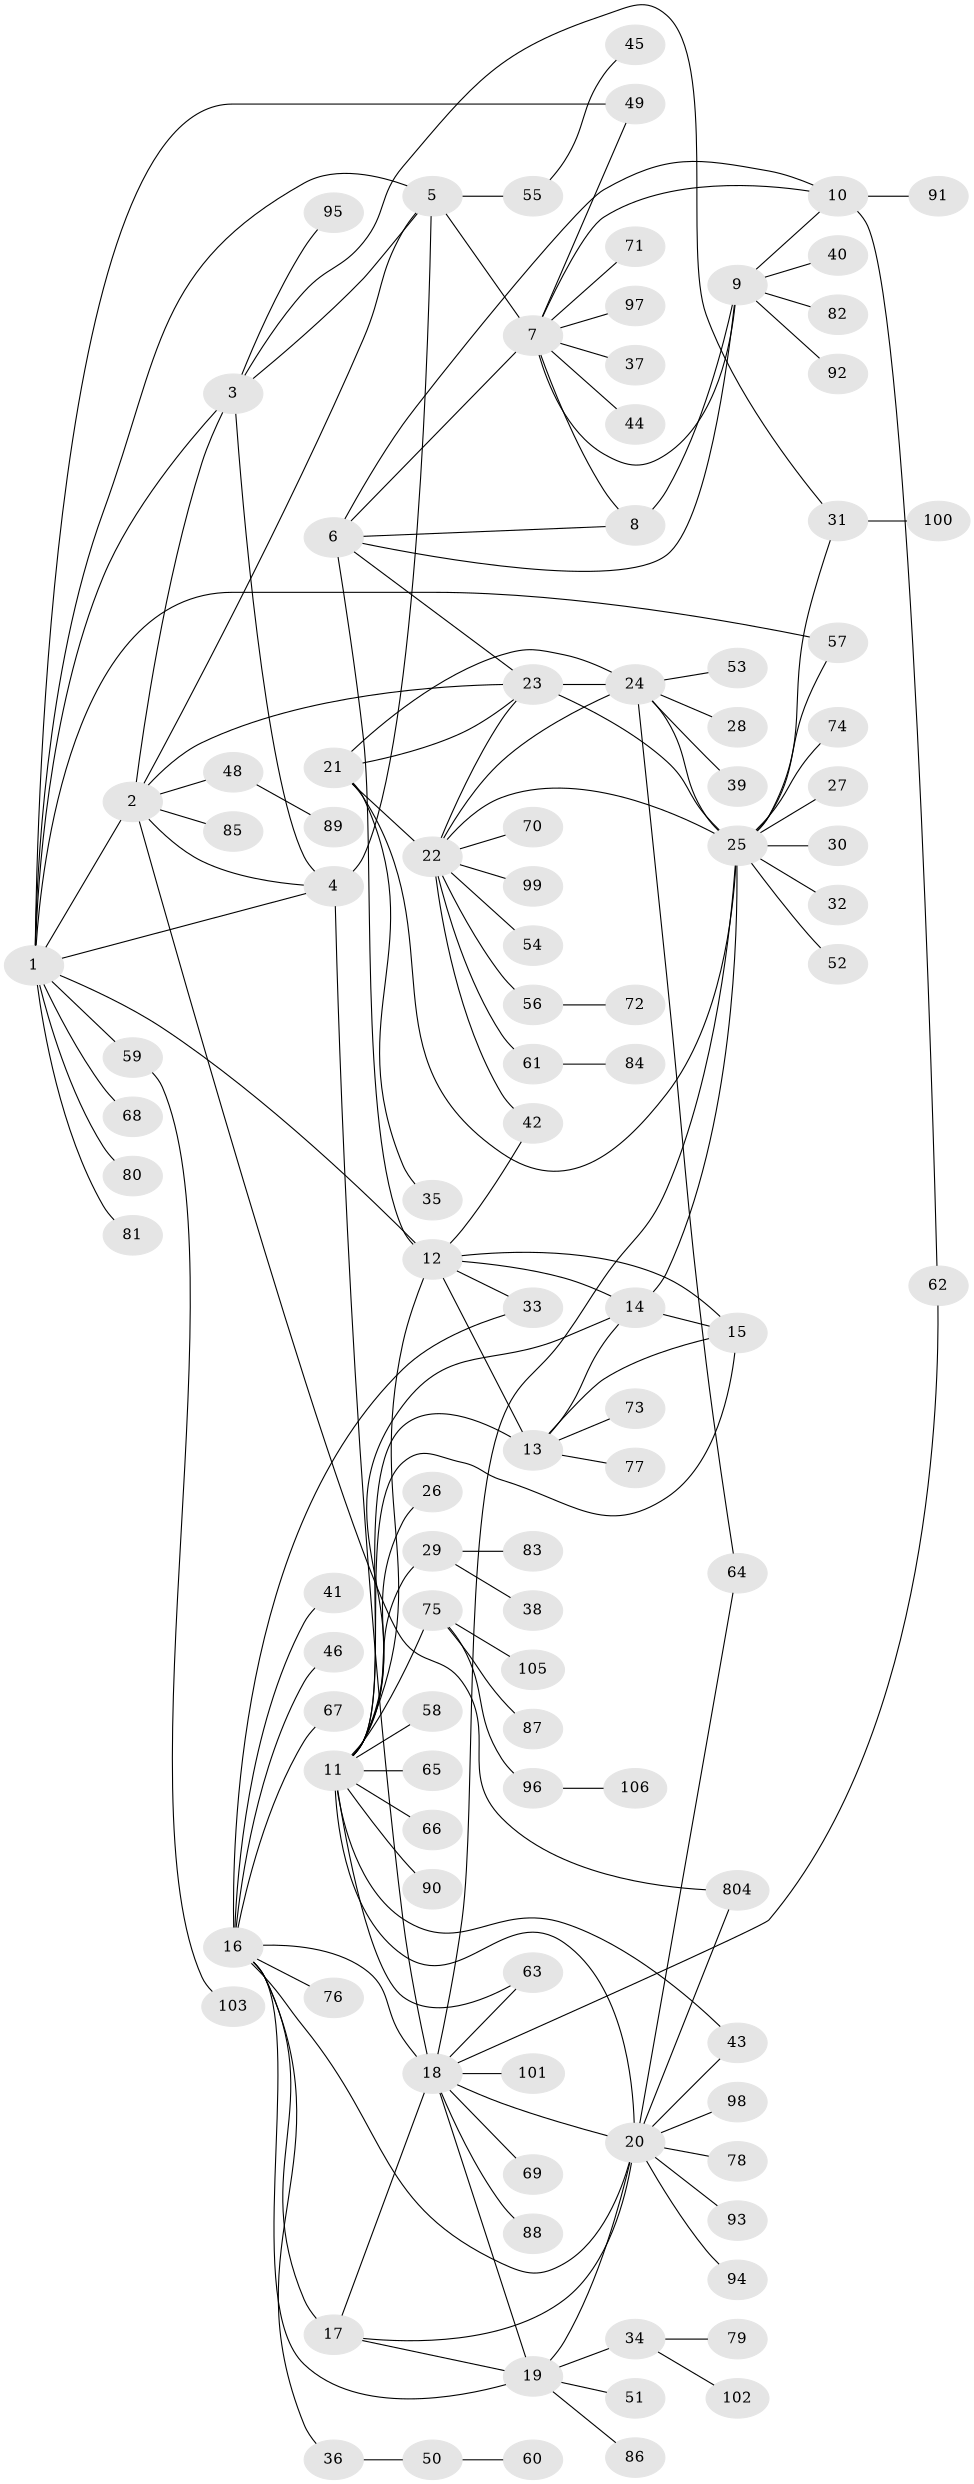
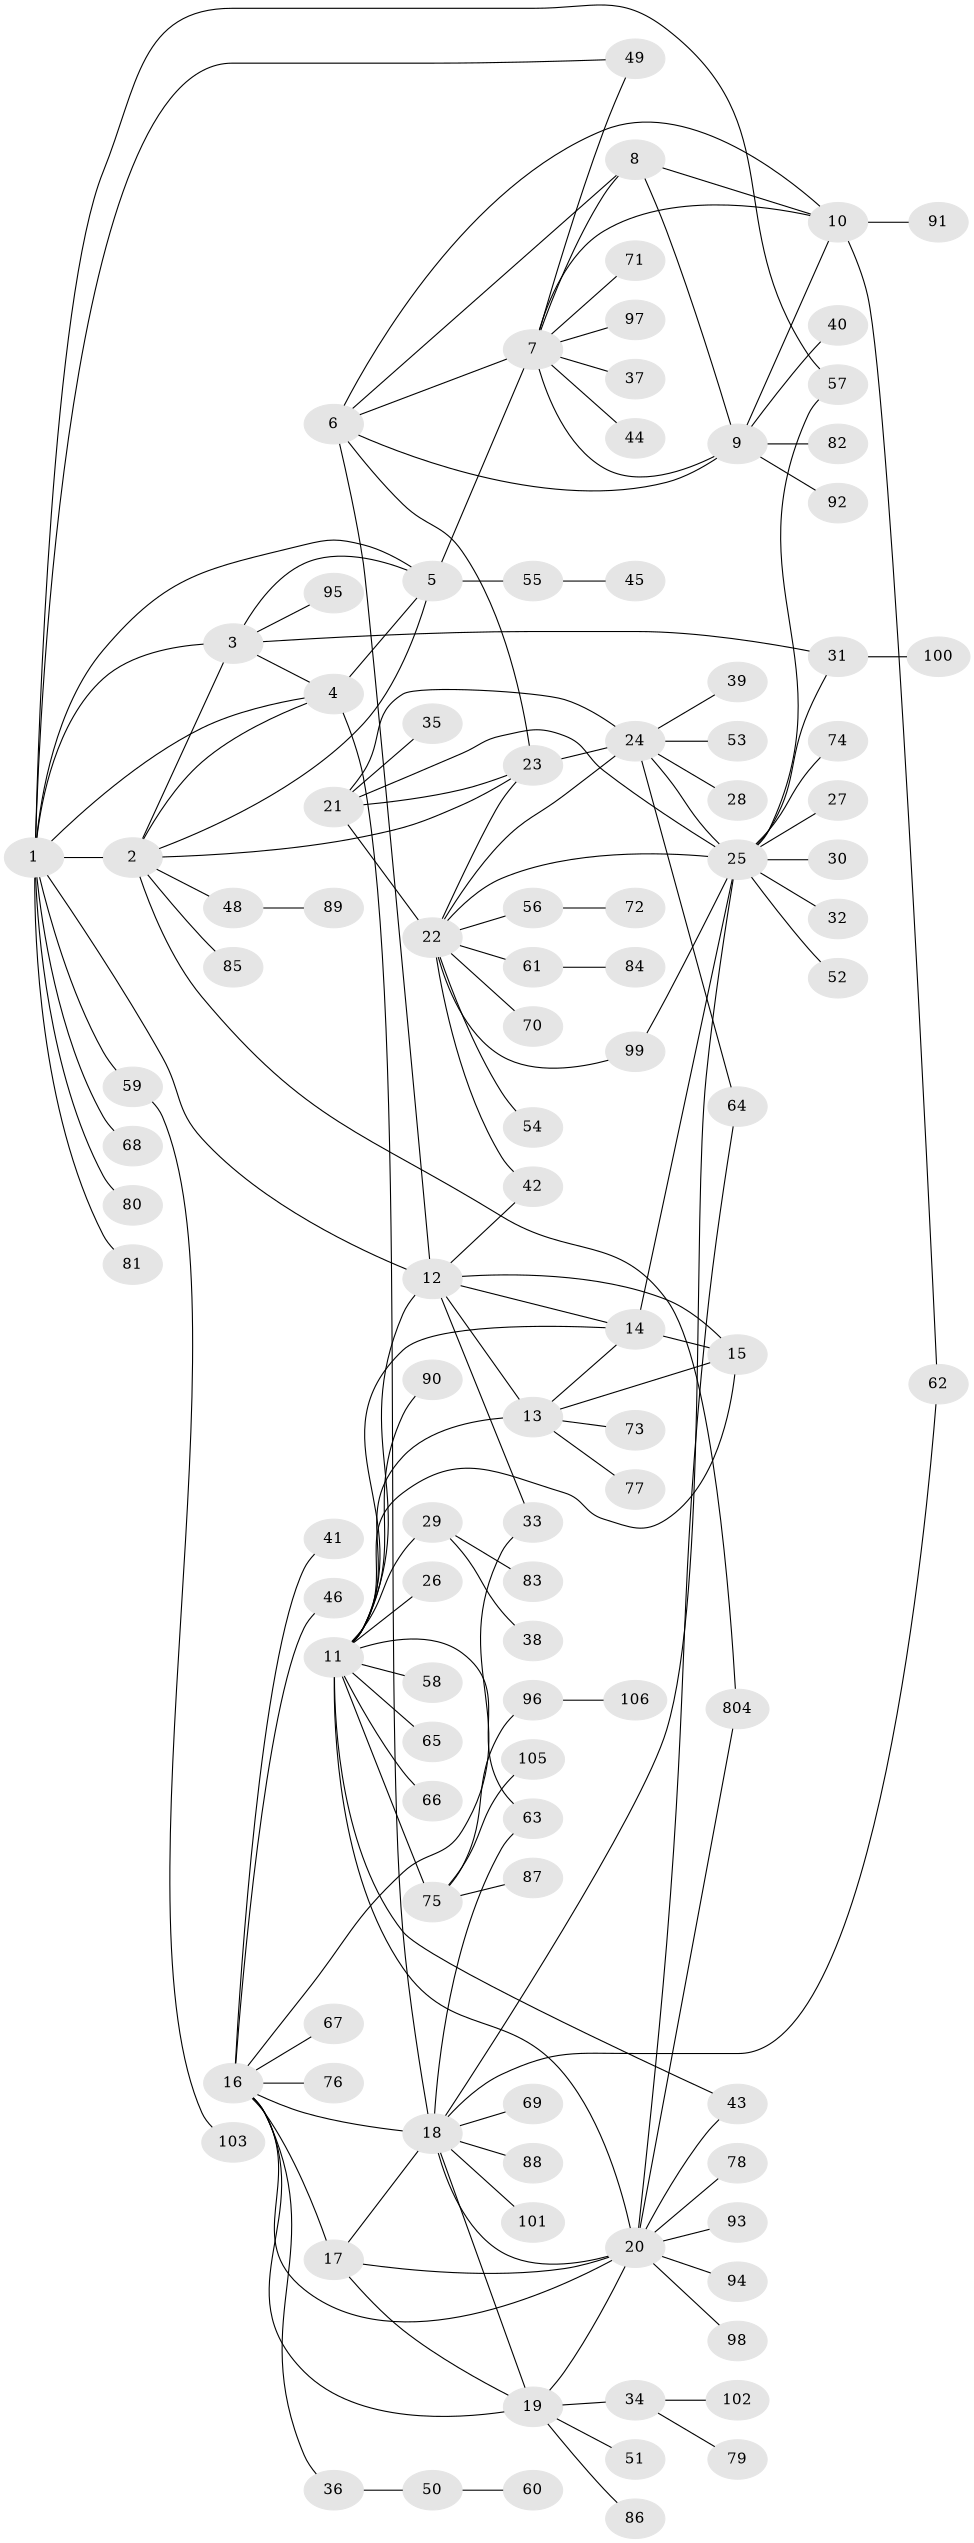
none -> (737, 191)
(651, 749) -> (688, 956)
